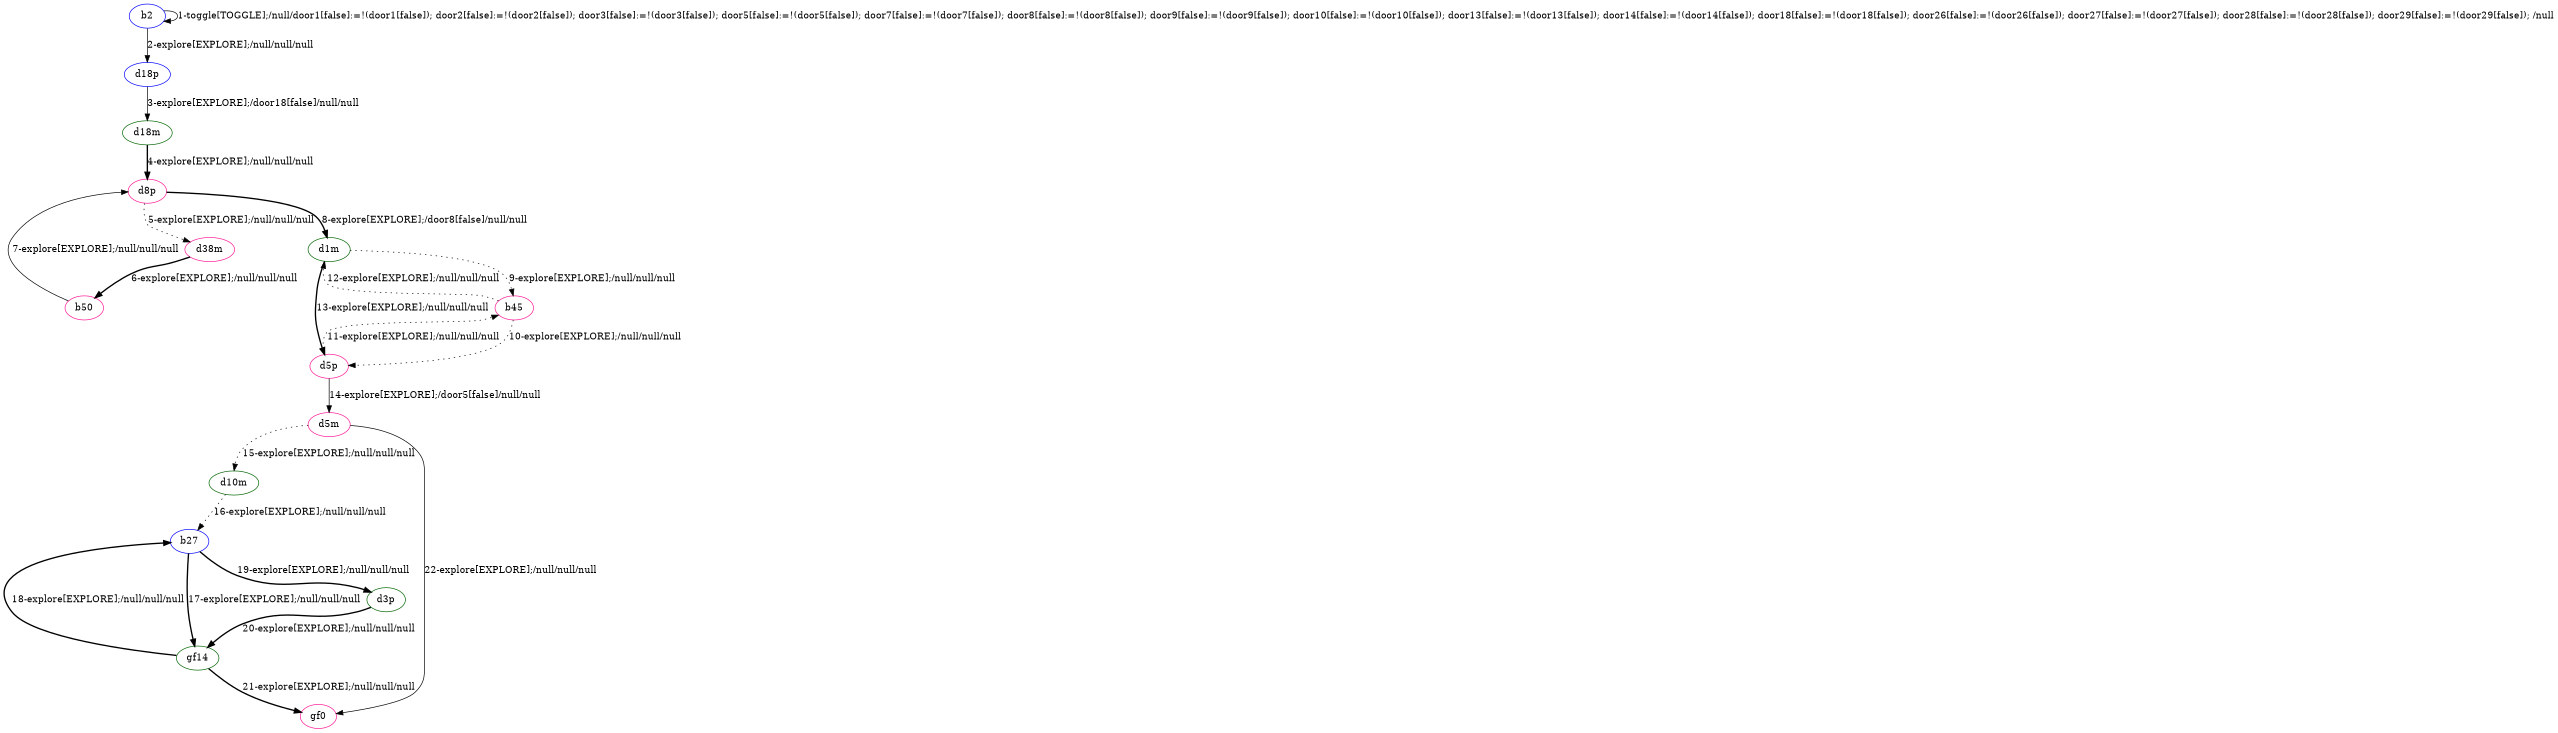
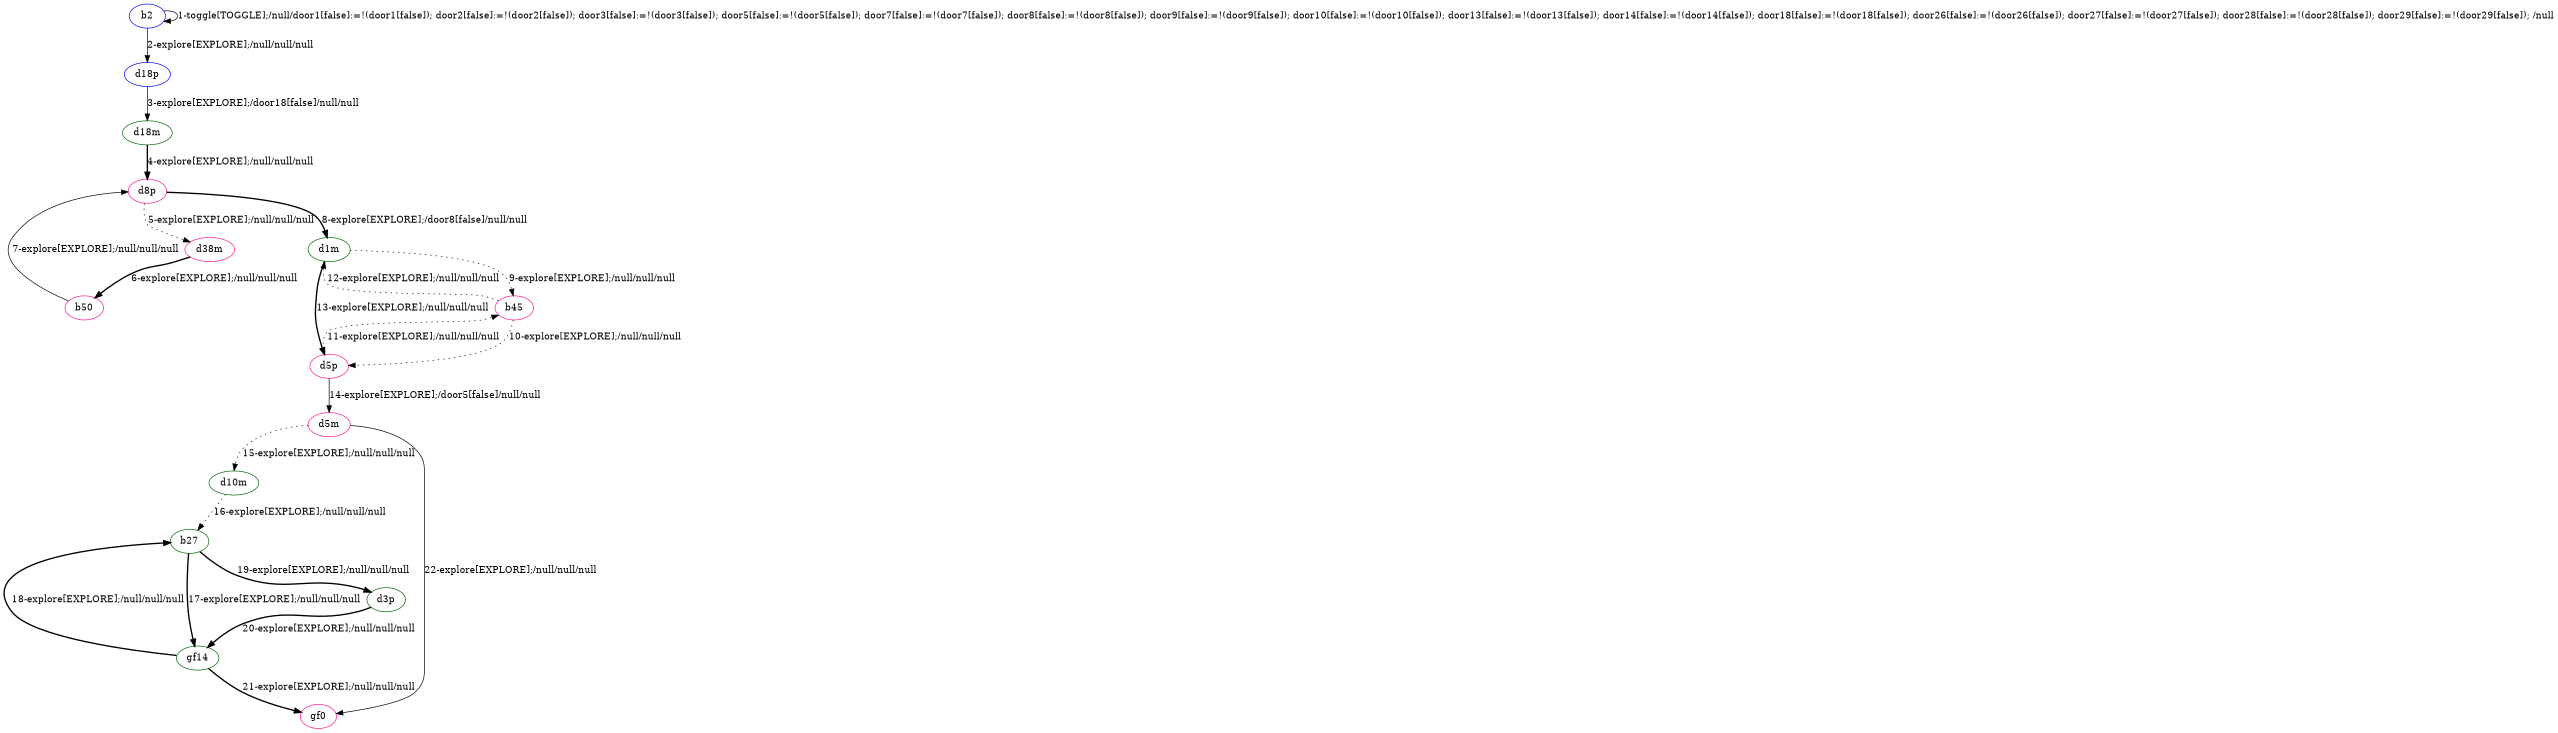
(190, 541) -> (190, 541)
